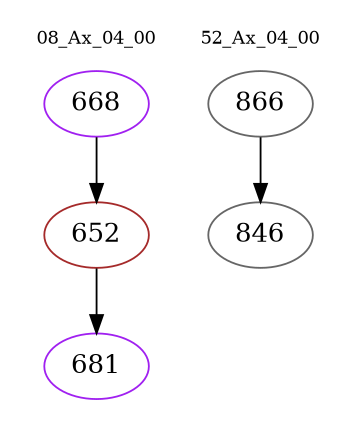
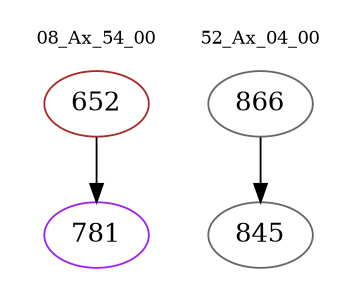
(97, 39) -> (97, 39)
(97, 104) -> none
(261, 235) -> (261, 235)
(97, 366) -> (97, 235)
